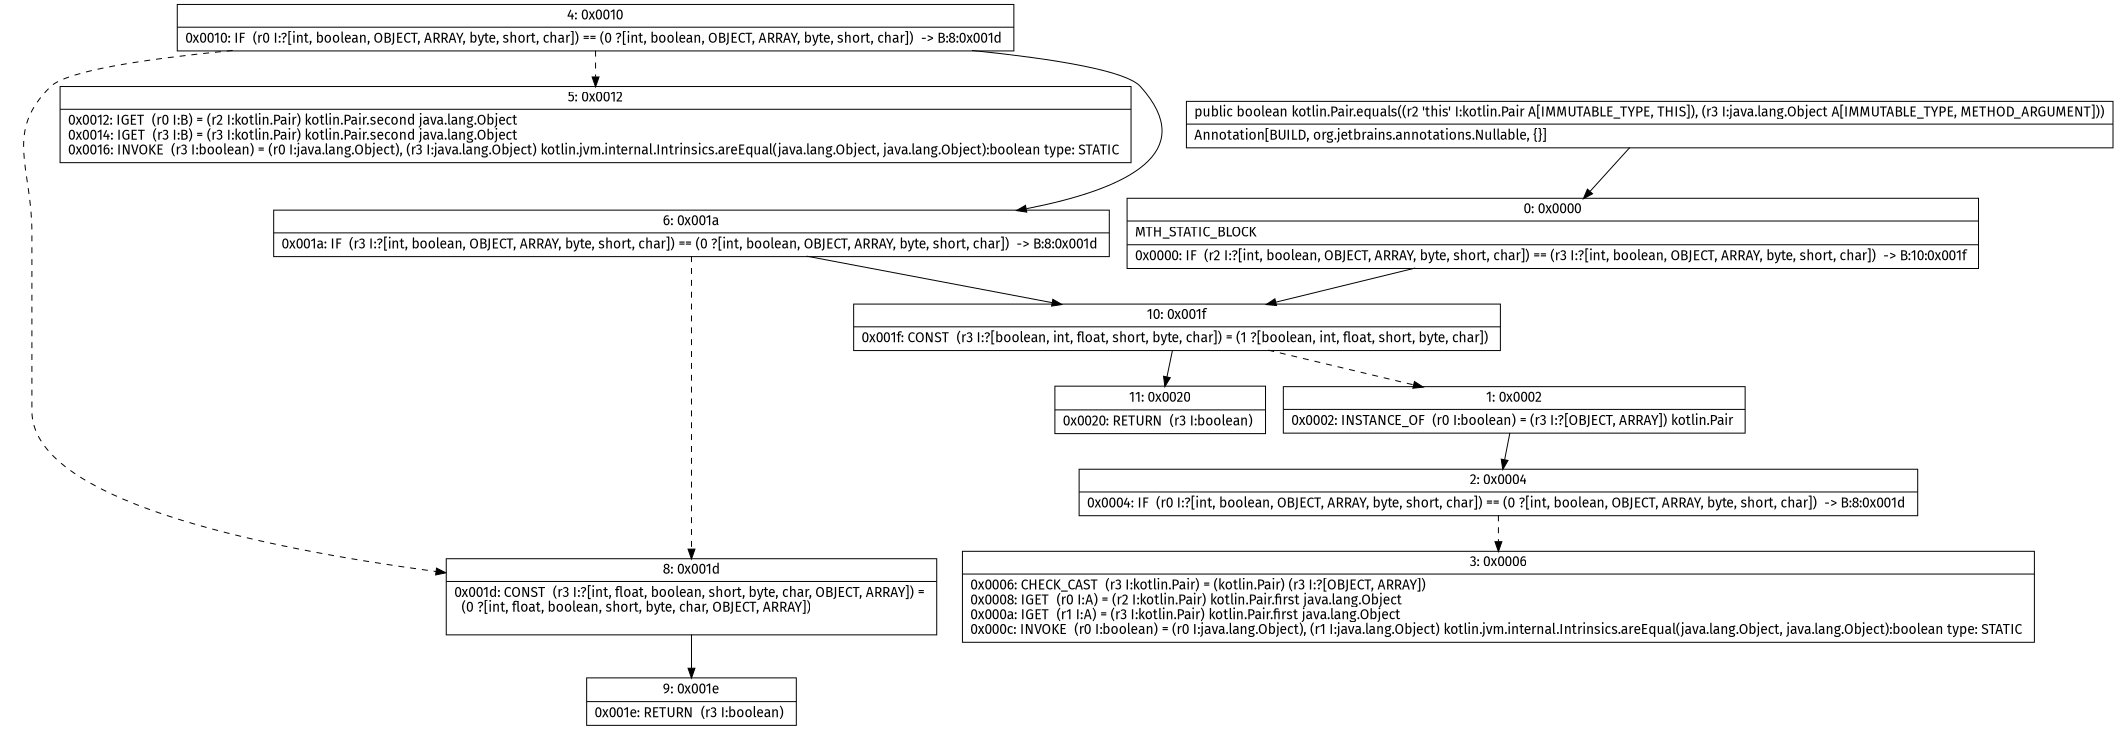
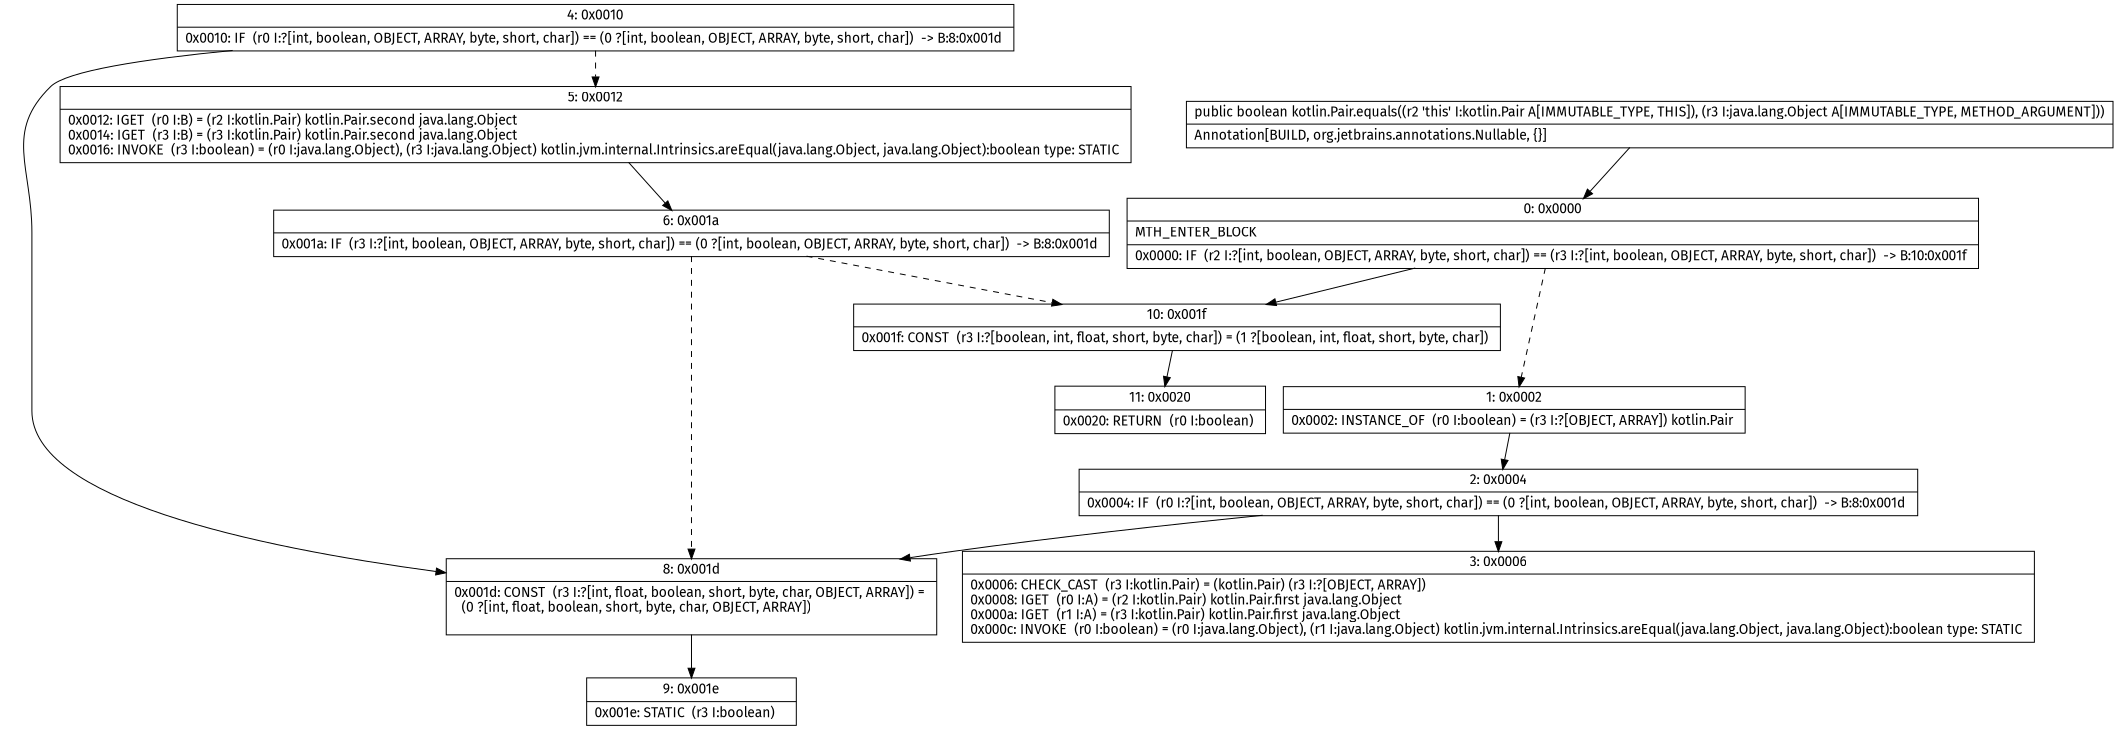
(1153, 104) -> (647, 183)
(1196, 232) -> (1196, 232)
(929, 279) -> (929, 279)
(1341, 367) -> (1533, 323)
(32, 379) -> (32, 379)
(1160, 421) -> (1160, 421)
(1498, 528) -> (1498, 528)
none -> (1086, 534)
(691, 713) -> (687, 713)
